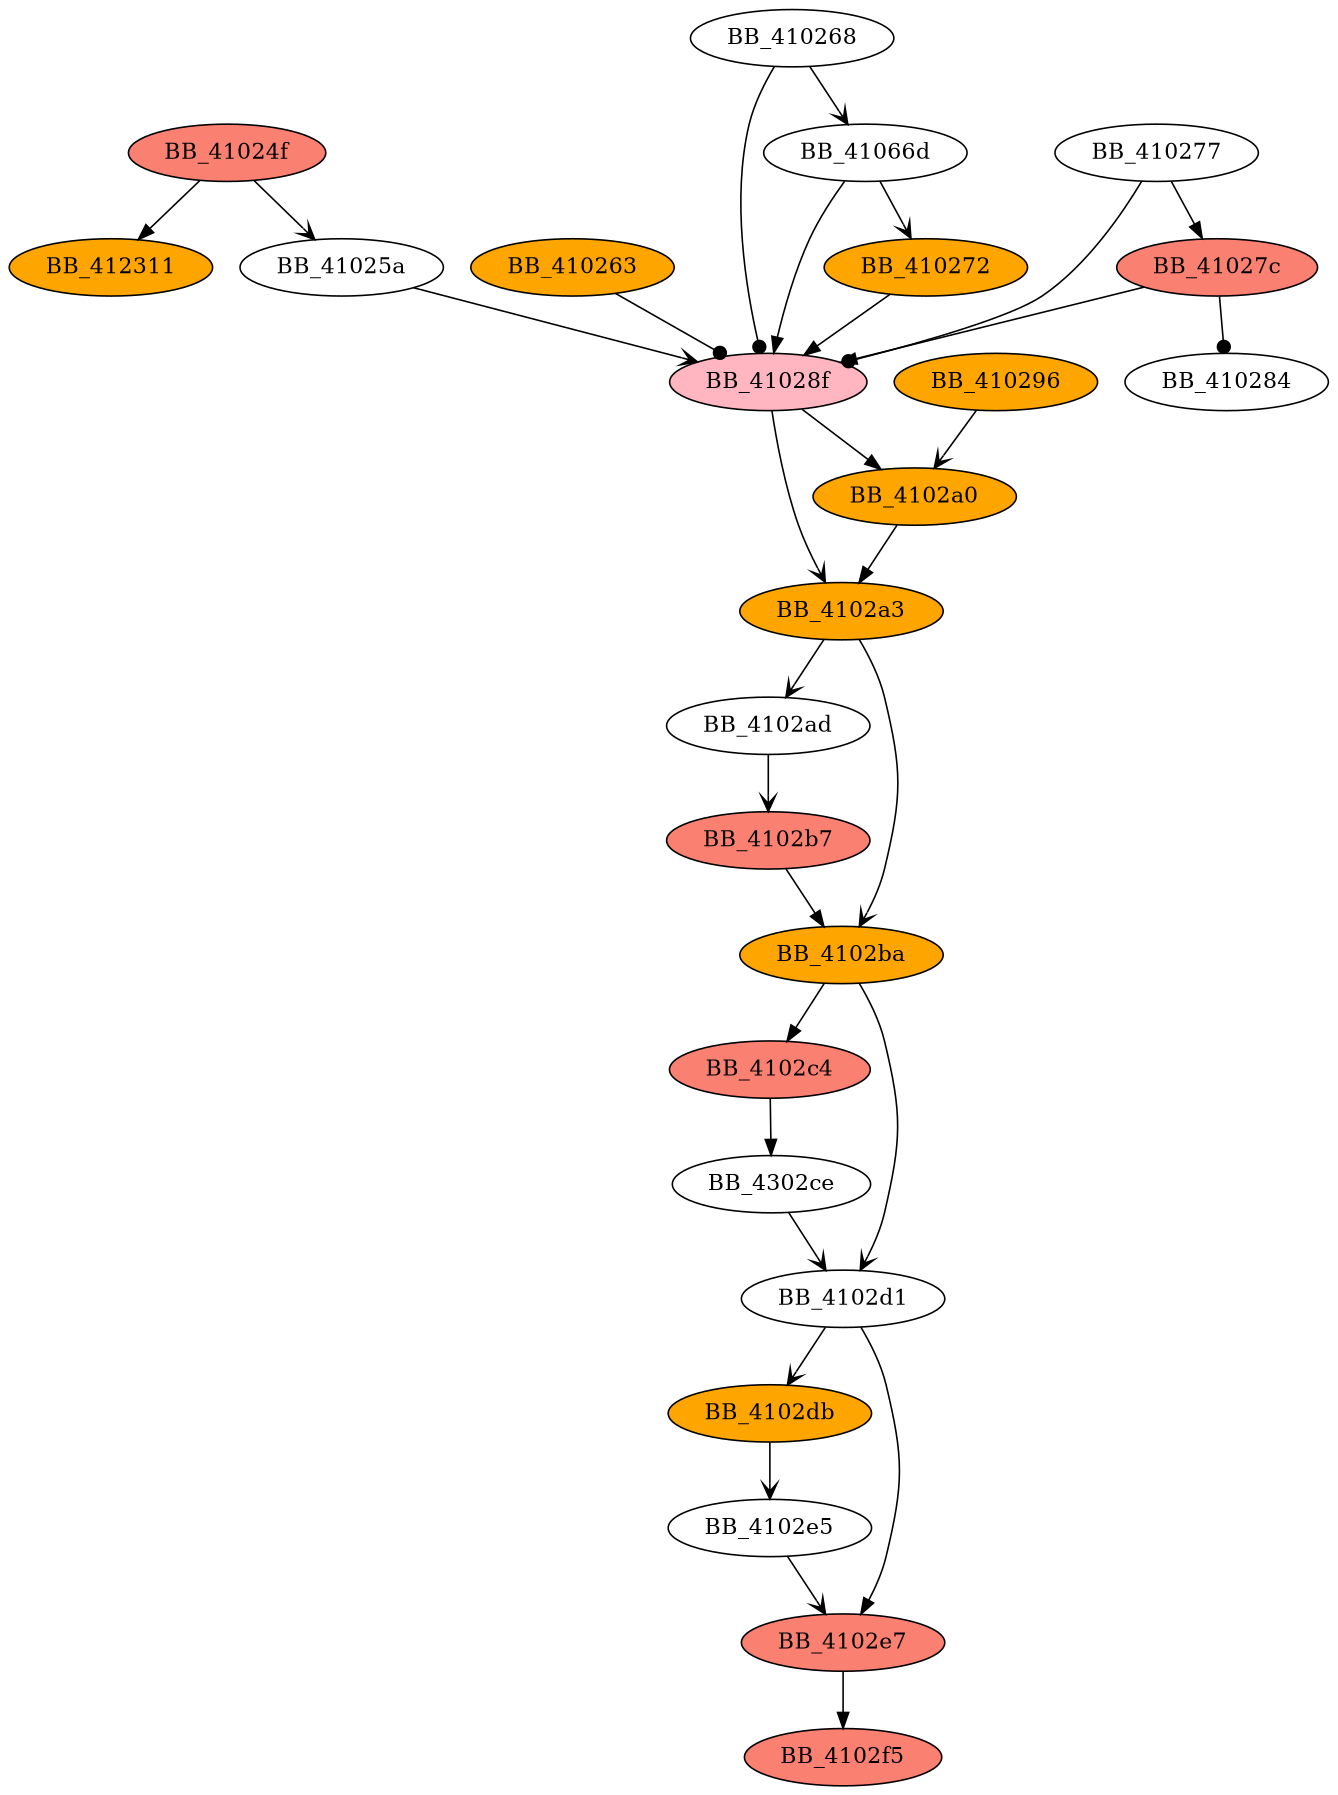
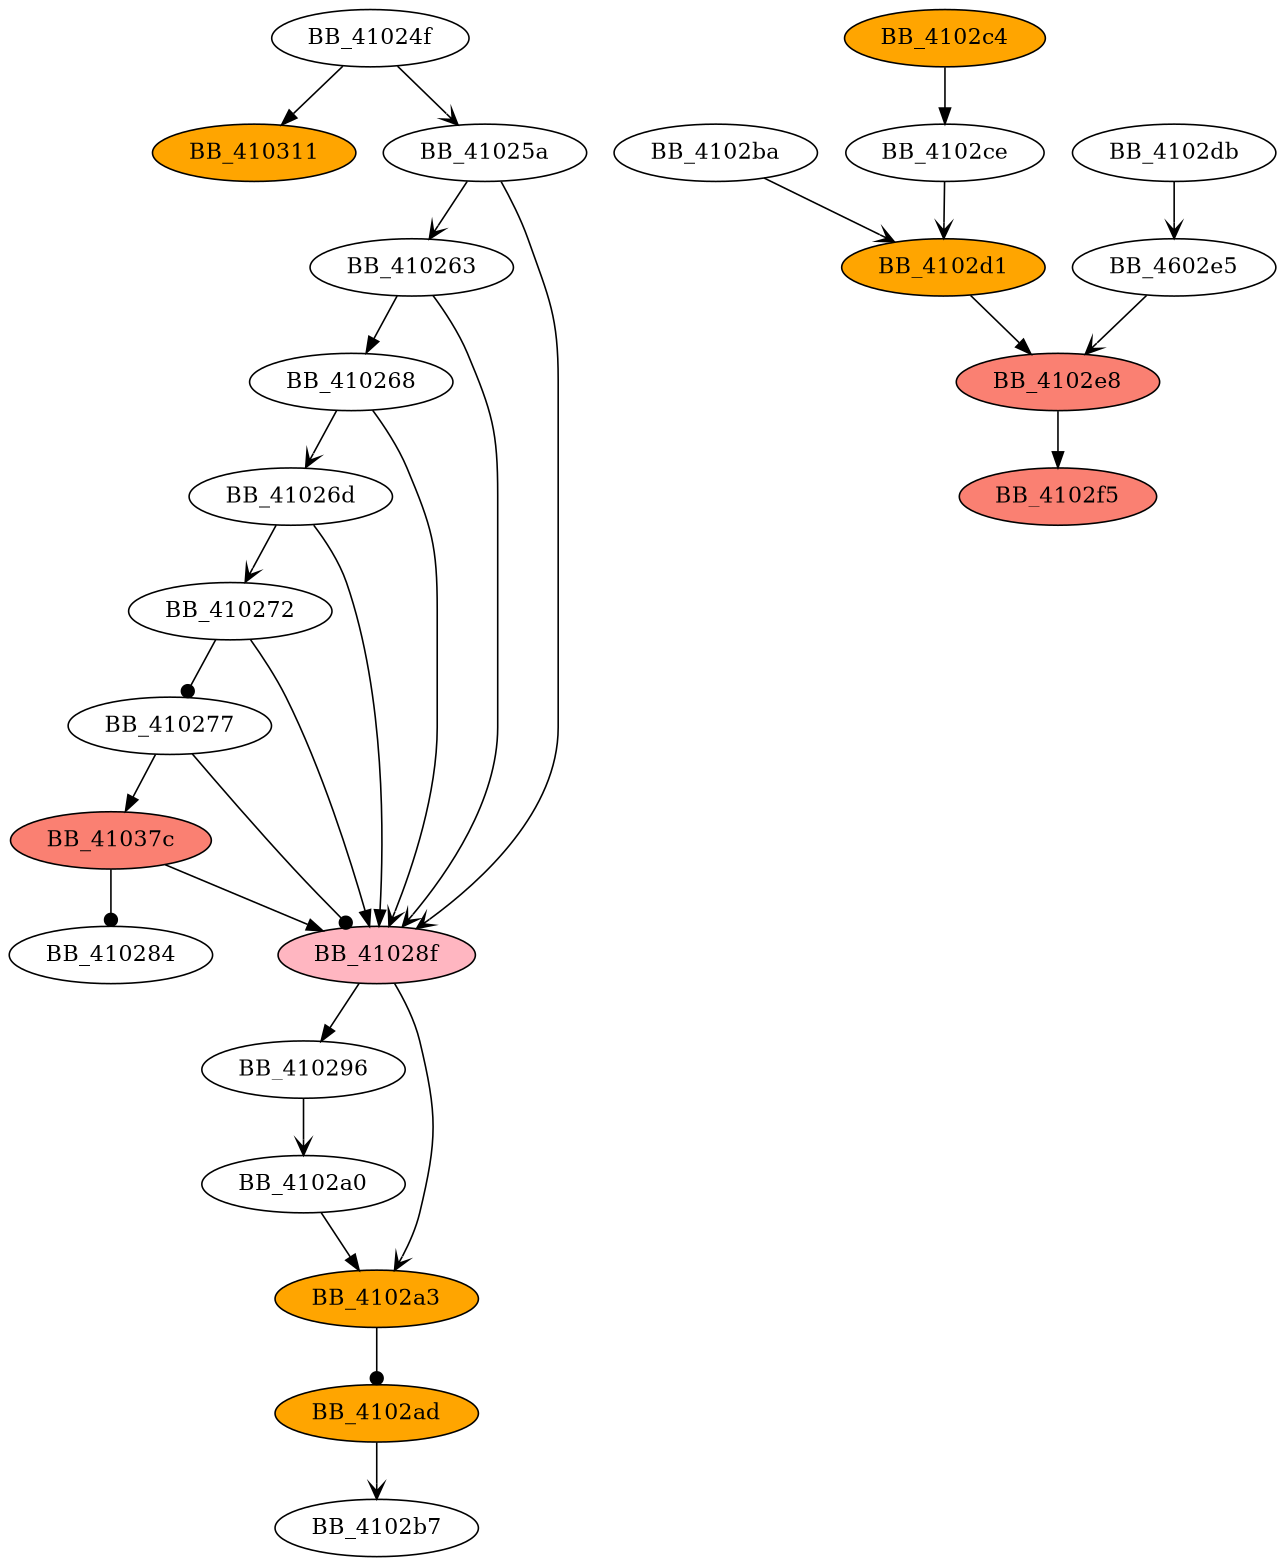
(227, 153) -> (370, 38)
(865, 153) -> (291, 497)
(741, 201) -> (437, 656)
none -> (453, 203)
(111, 267) -> (254, 153)
(573, 267) -> (412, 267)
(926, 267) -> (230, 611)
(1217, 267) -> (111, 840)
none -> (386, 317)
(665, 322) -> (498, 609)
(996, 382) -> (304, 1070)
(835, 435) -> (344, 1006)
(915, 497) -> (304, 1184)
none -> (203, 662)
(809, 662) -> (377, 1350)
(768, 726) -> (377, 1413)
(897, 775) -> none
(768, 840) -> (377, 1528)
(801, 891) -> none
(841, 955) -> (716, 153)
(810, 1006) -> none
(770, 1070) -> (945, 38)
(771, 1184) -> (945, 153)
(843, 1299) -> (943, 267)
(811, 1349) -> none
(770, 1413) -> (1174, 153)
(770, 1528) -> (1174, 267)
(843, 1643) -> (1058, 382)
